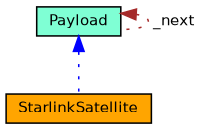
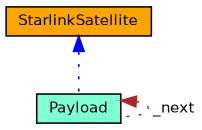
(79, 73) -> (79, 73)
